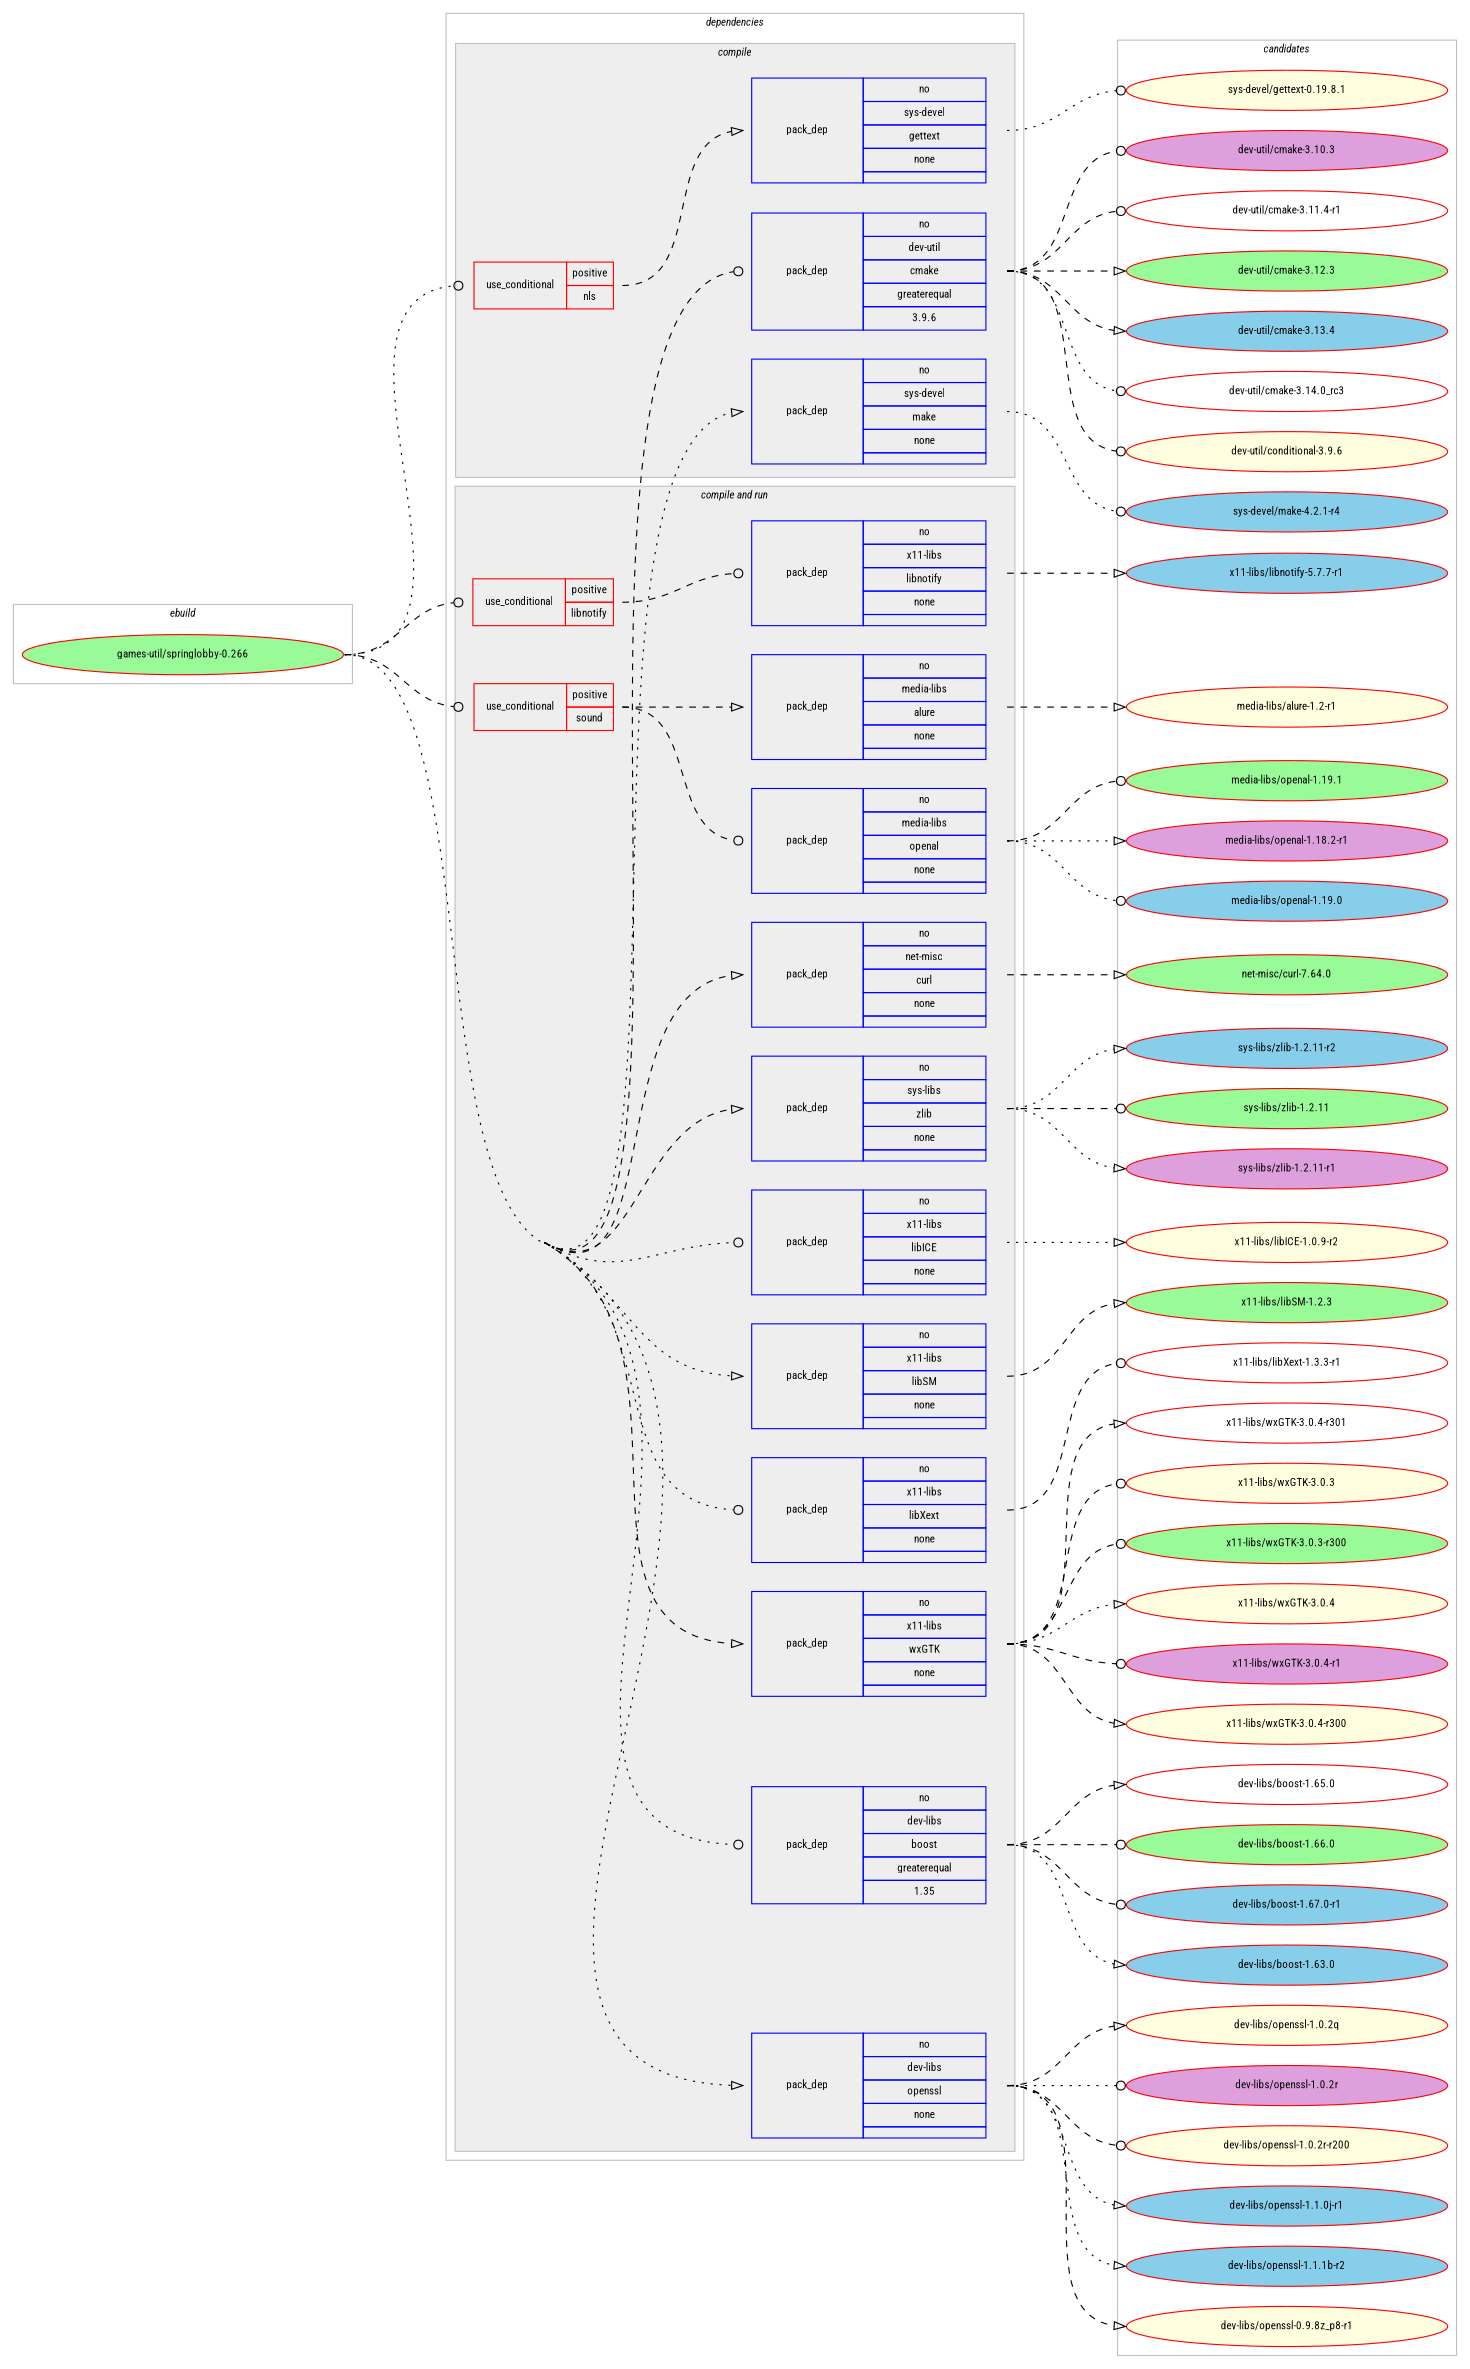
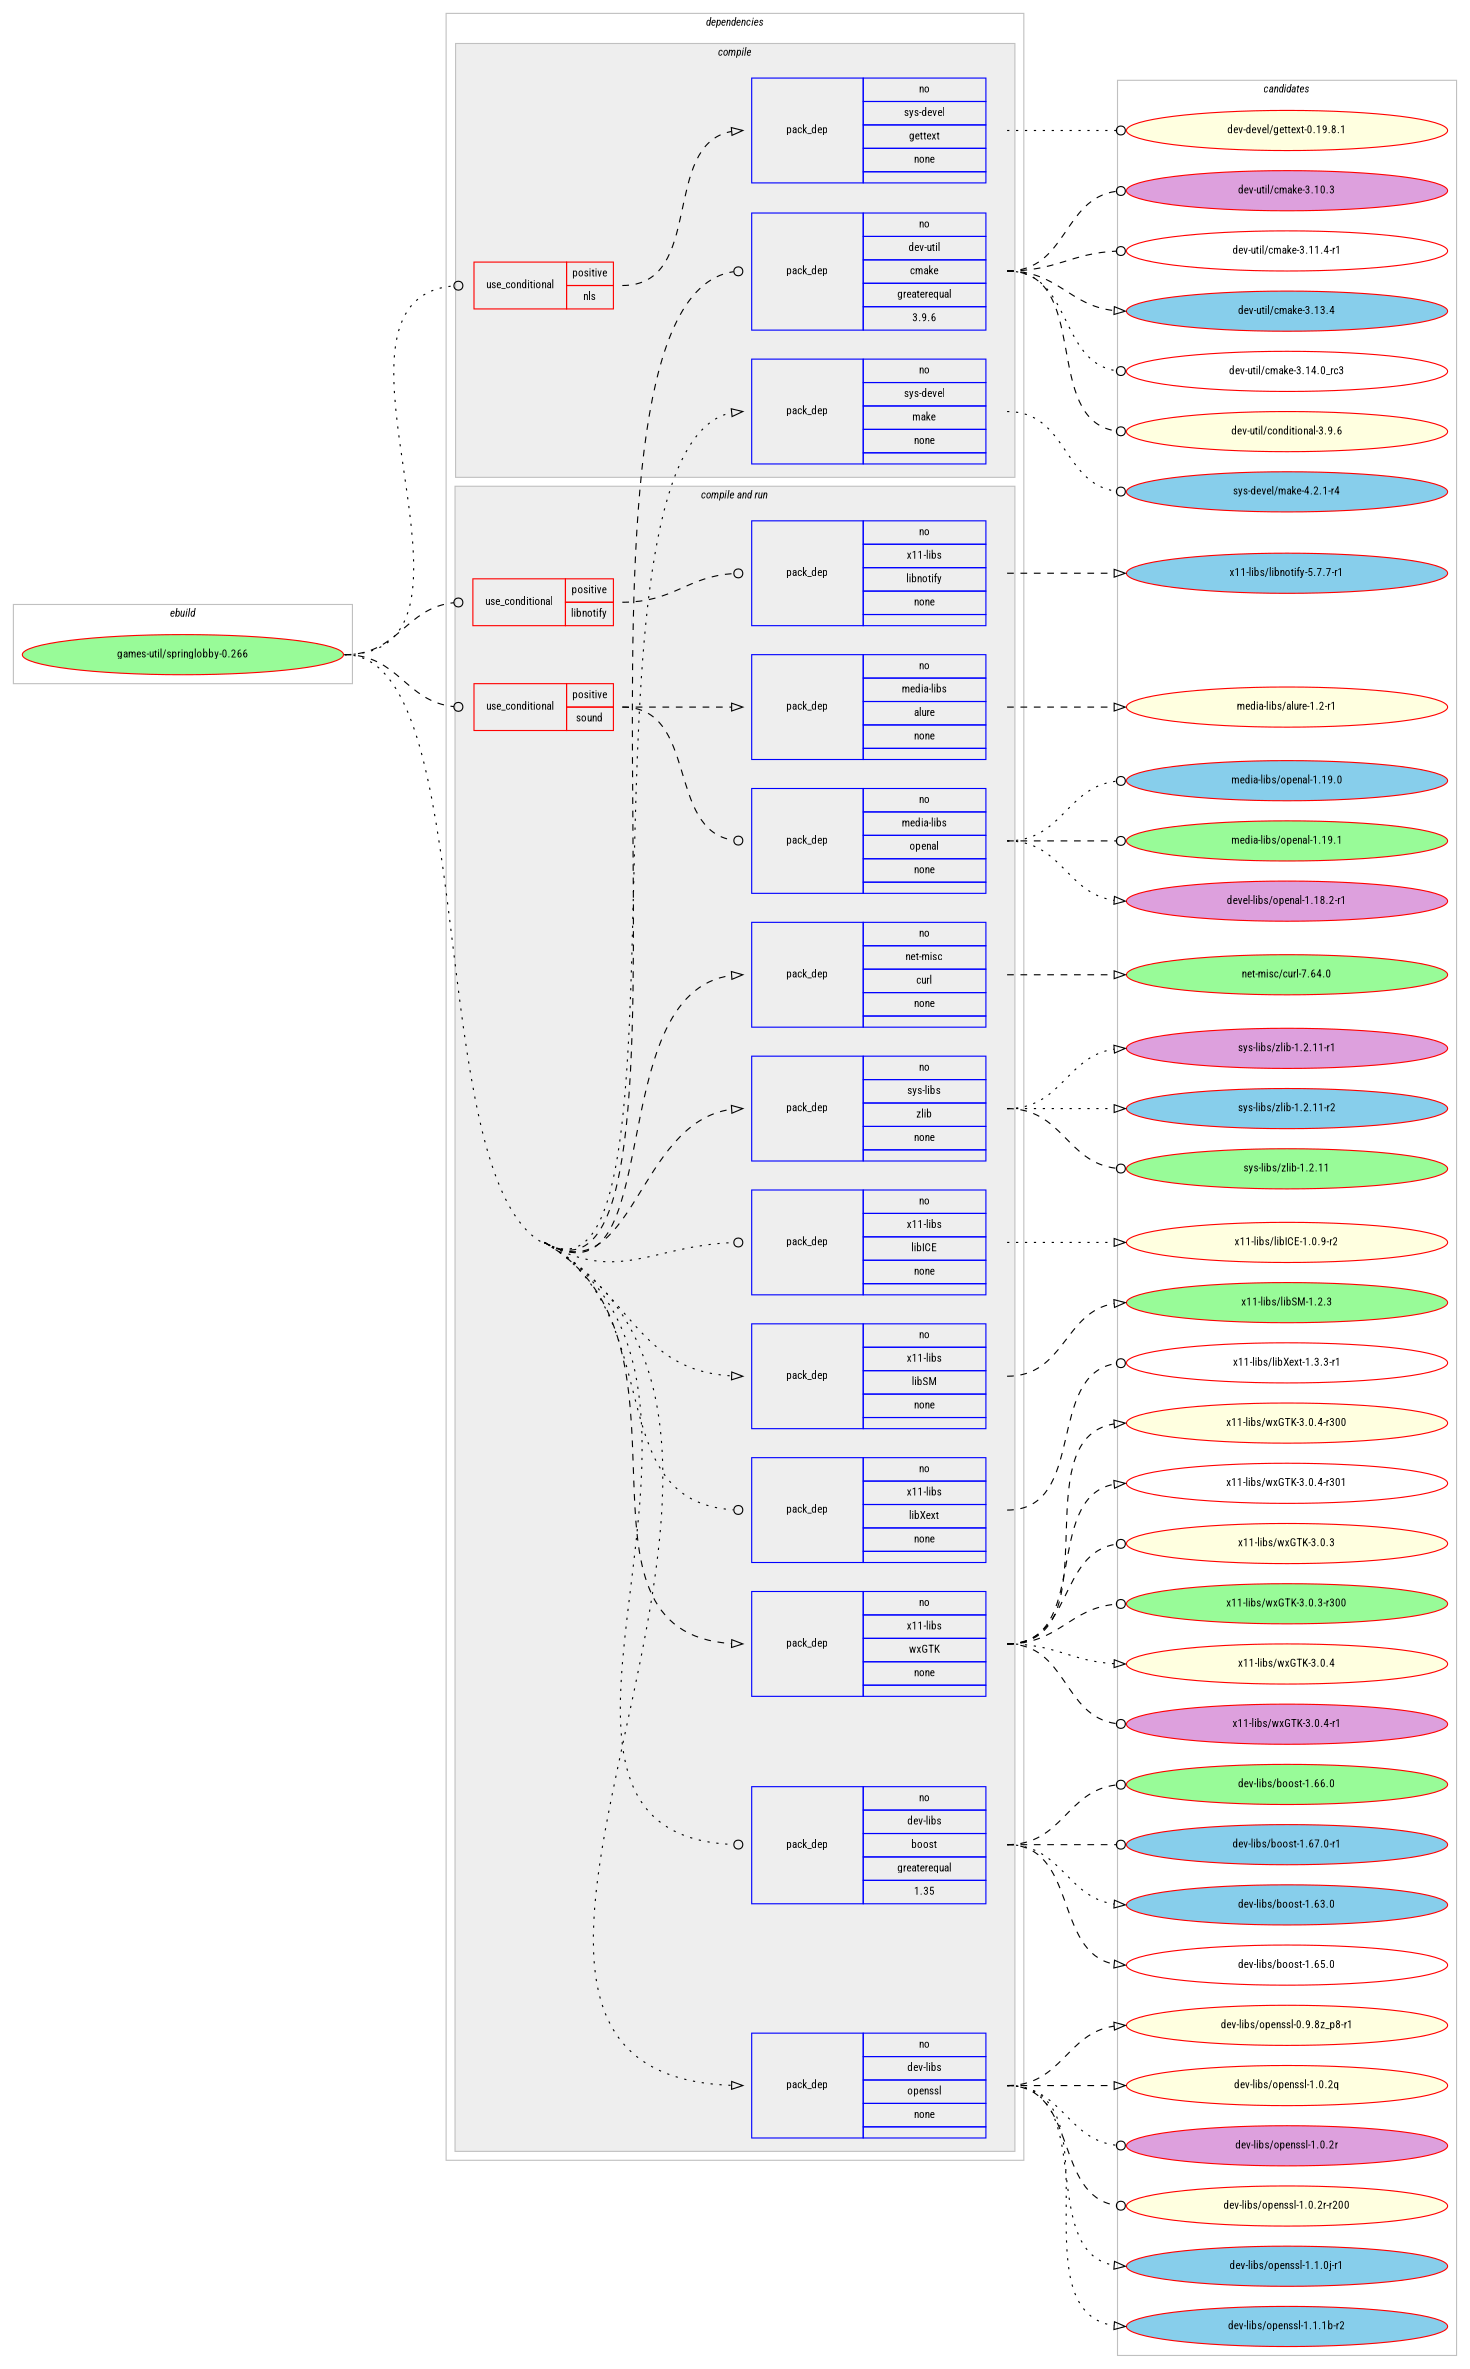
(1287, 90) -> (1287, 130)
(1287, 271) -> none
(1287, 841) -> (1287, 901)
